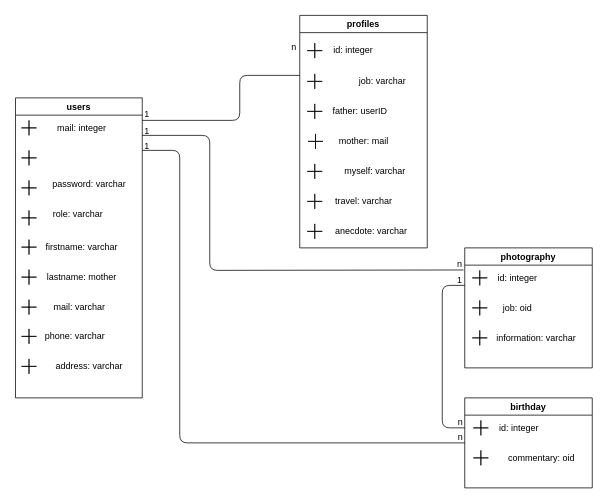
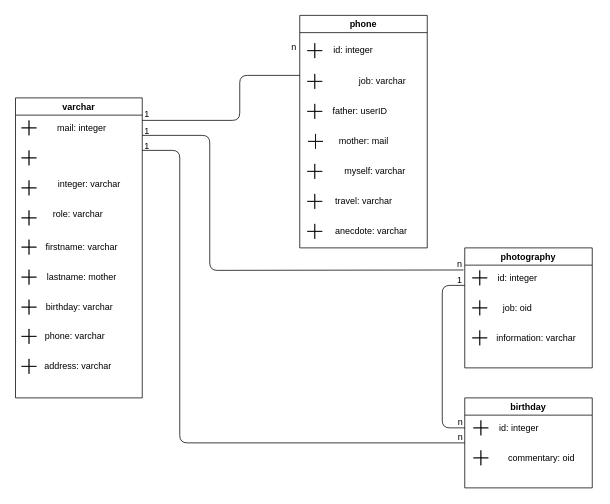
(363, 24) -> (363, 24)
(79, 107) -> (79, 107)
(89, 184) -> (89, 184)
(80, 307) -> (80, 307)
(89, 366) -> (78, 366)
